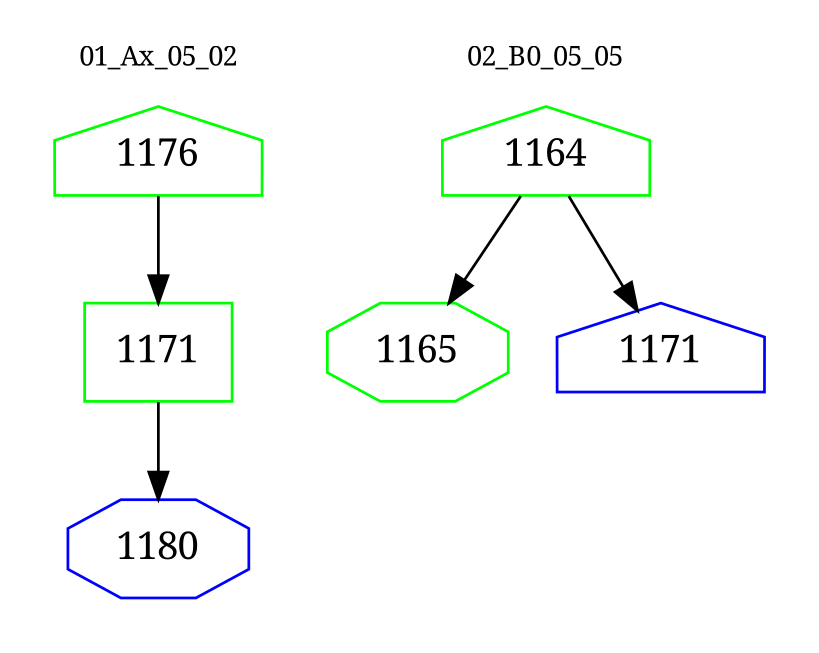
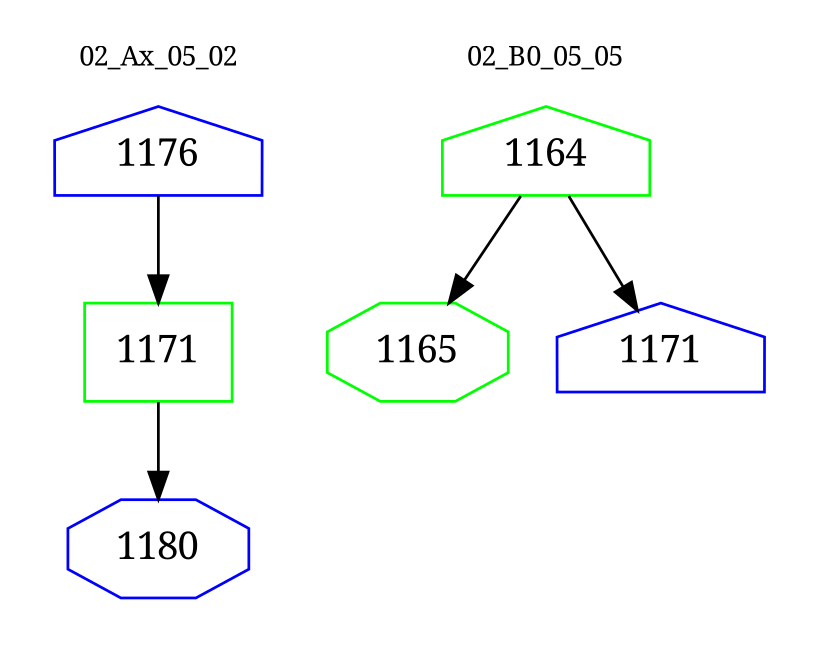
(158, 59) -> (158, 59)
(158, 156) -> (158, 156)
